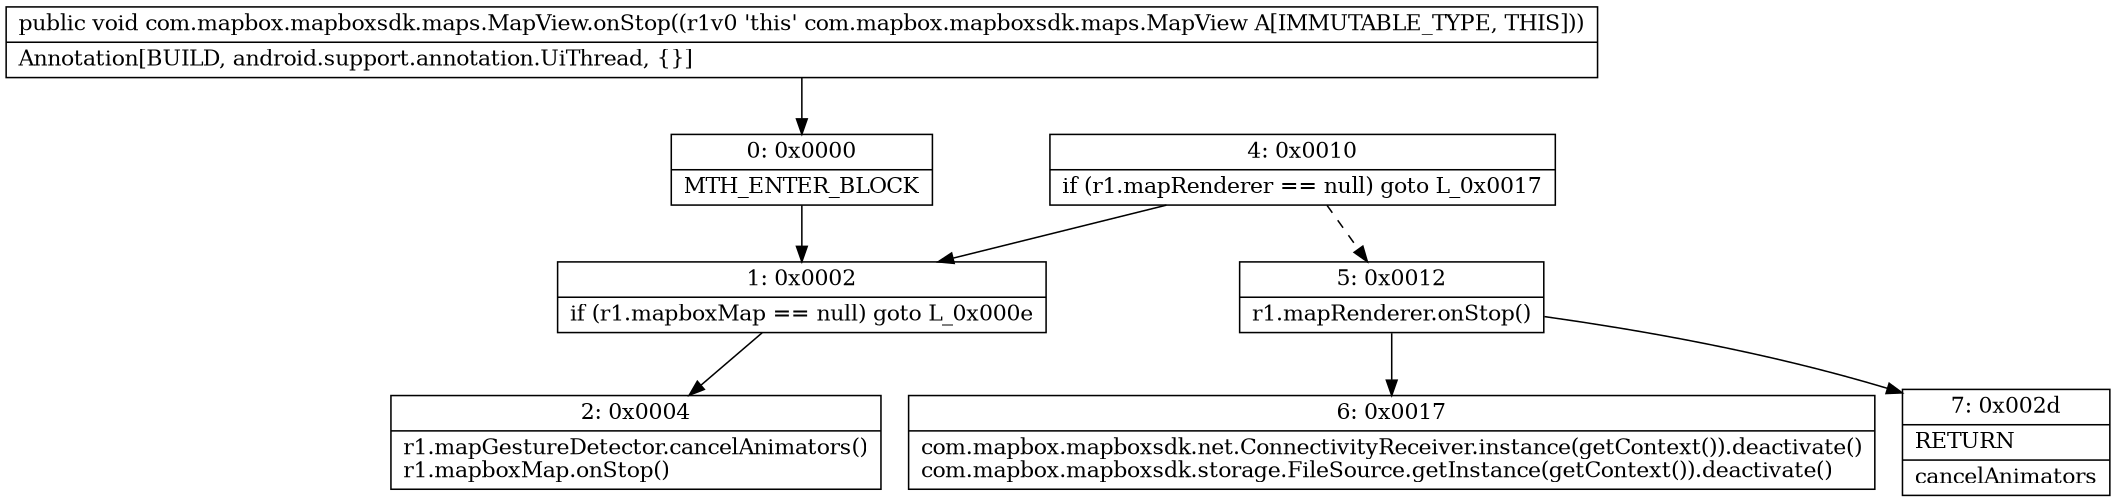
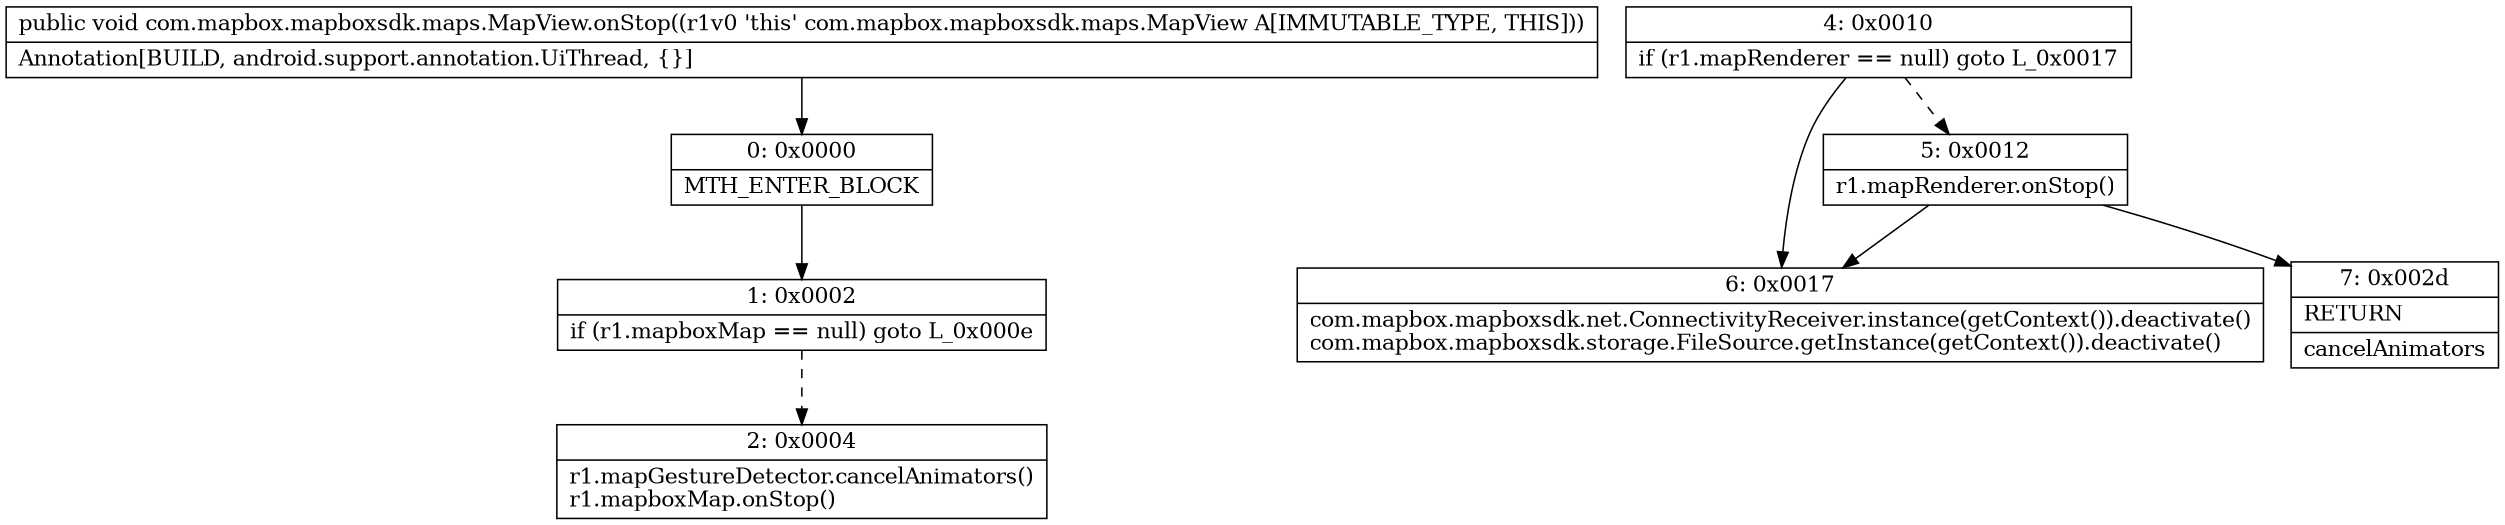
(1060, 232) -> (1800, 159)
(732, 359) -> (802, 380)
